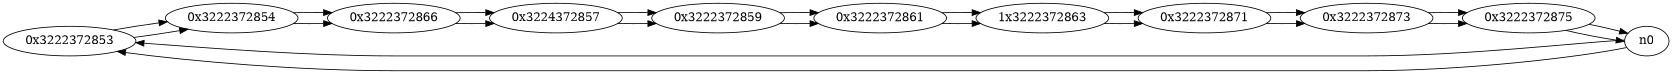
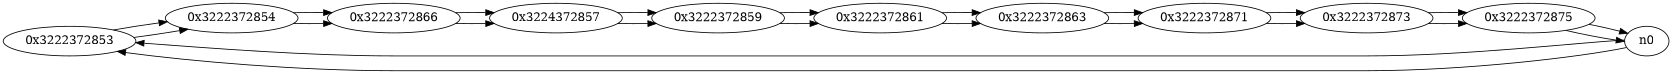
(1042, 18) -> (1042, 18)
